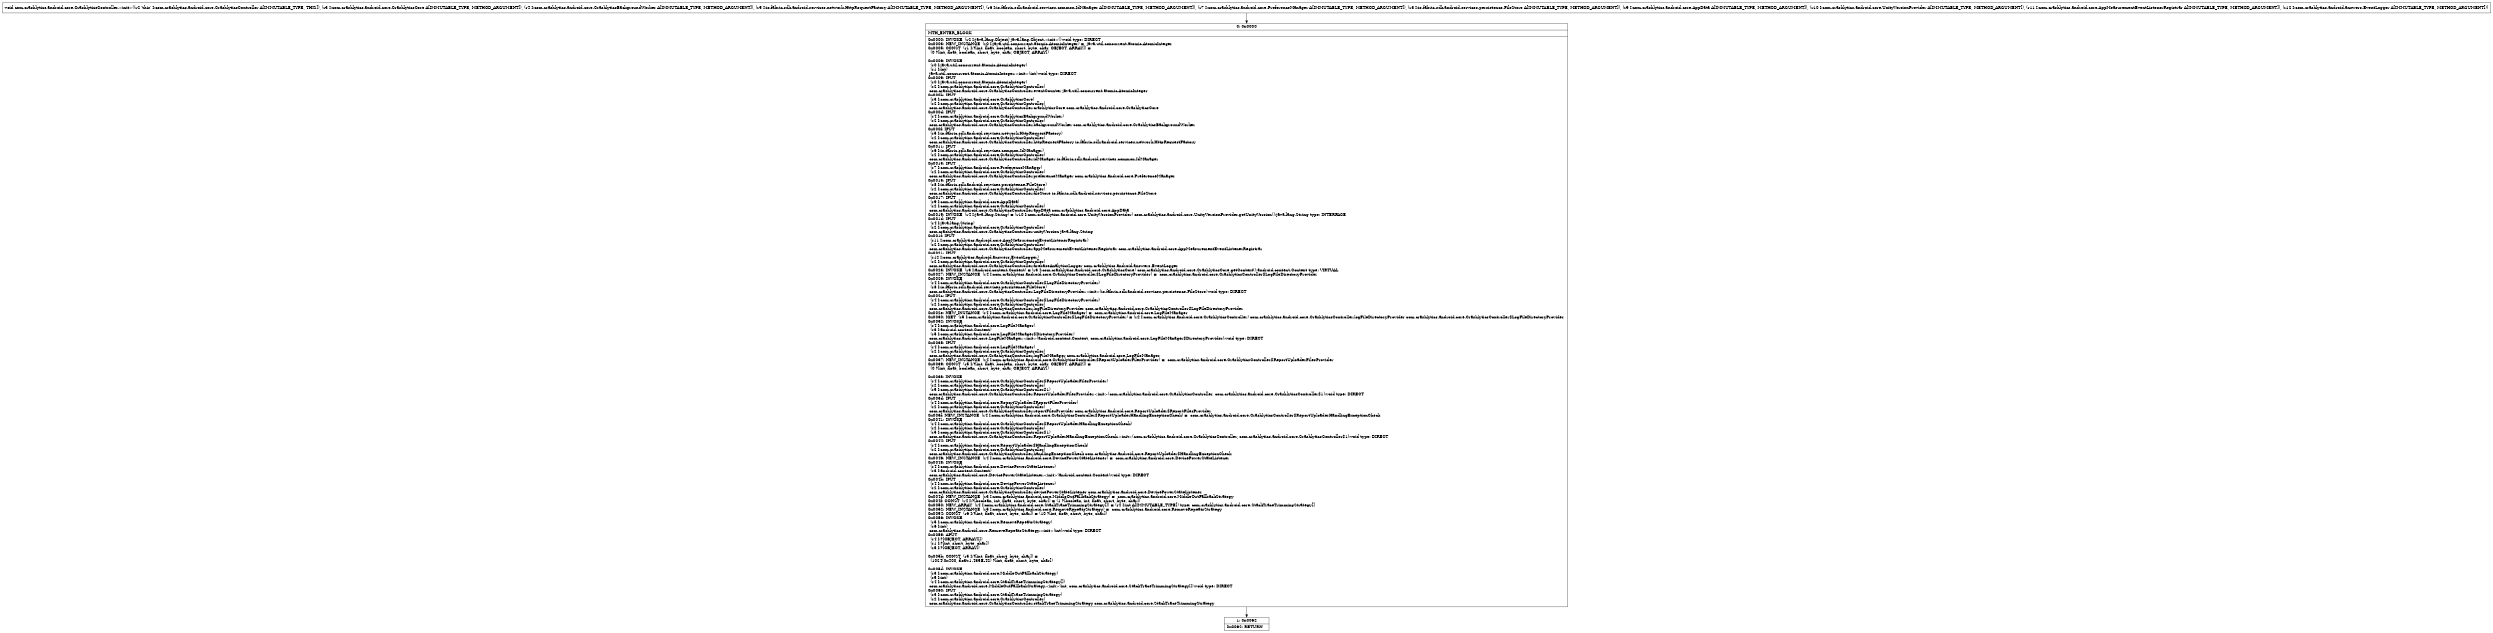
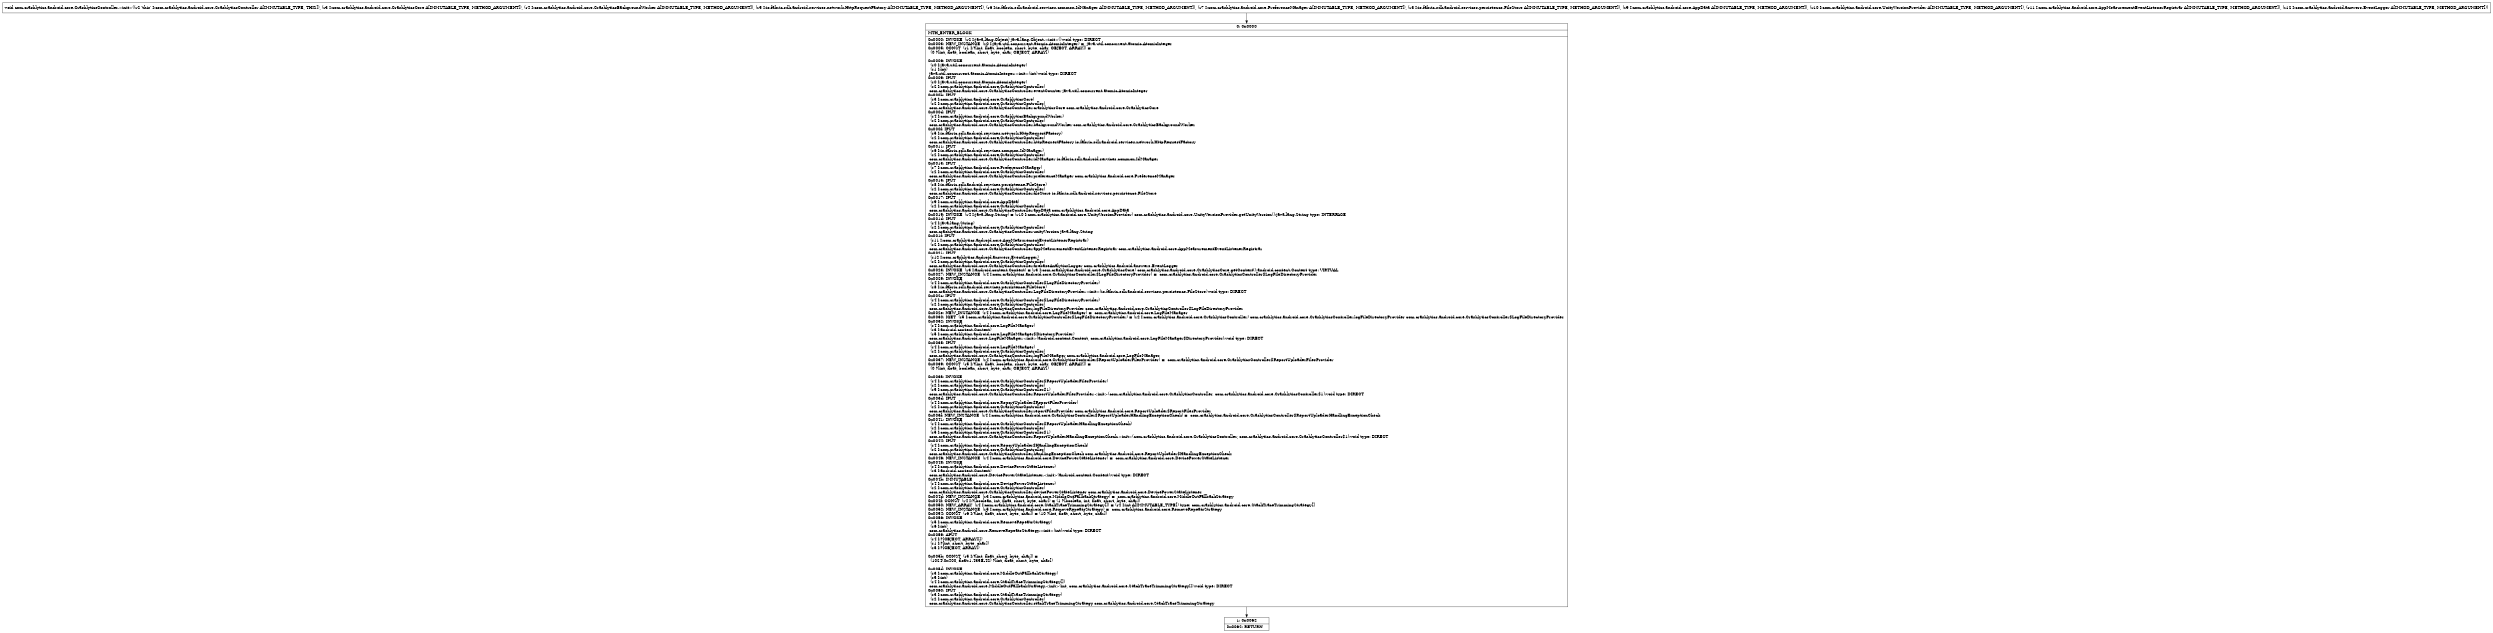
(943, 480) -> (952, 480)
